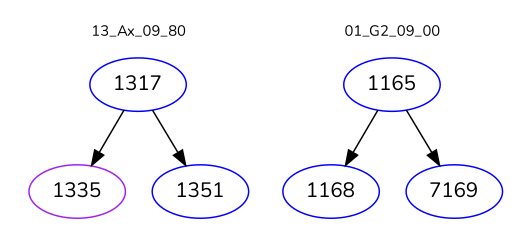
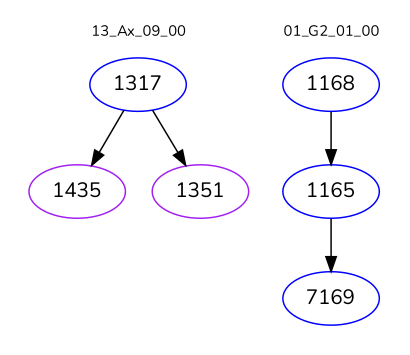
(139, 32) -> (139, 32)
(393, 32) -> (332, 32)
(365, 131) -> (331, 131)
(77, 192) -> (77, 192)
(200, 192) -> (200, 192)
